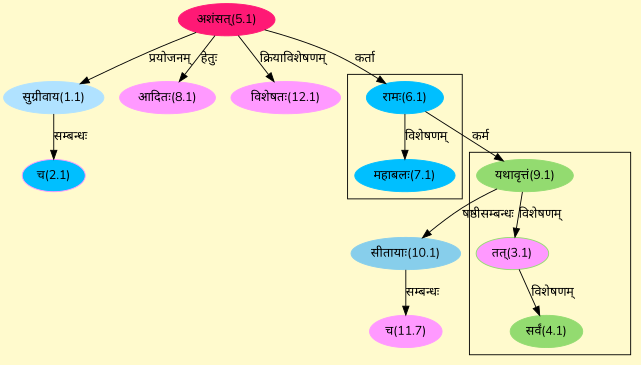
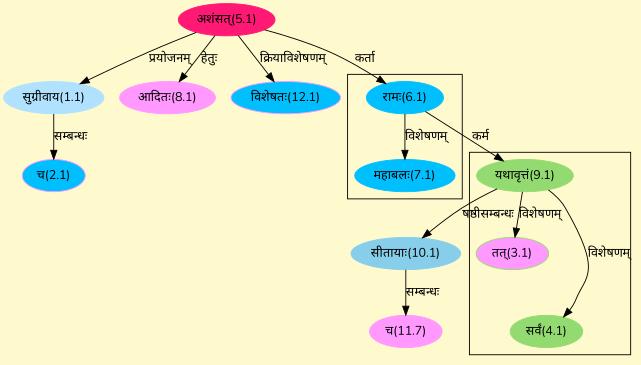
(286, 98) -> (286, 98)
(528, 288) -> (584, 247)
